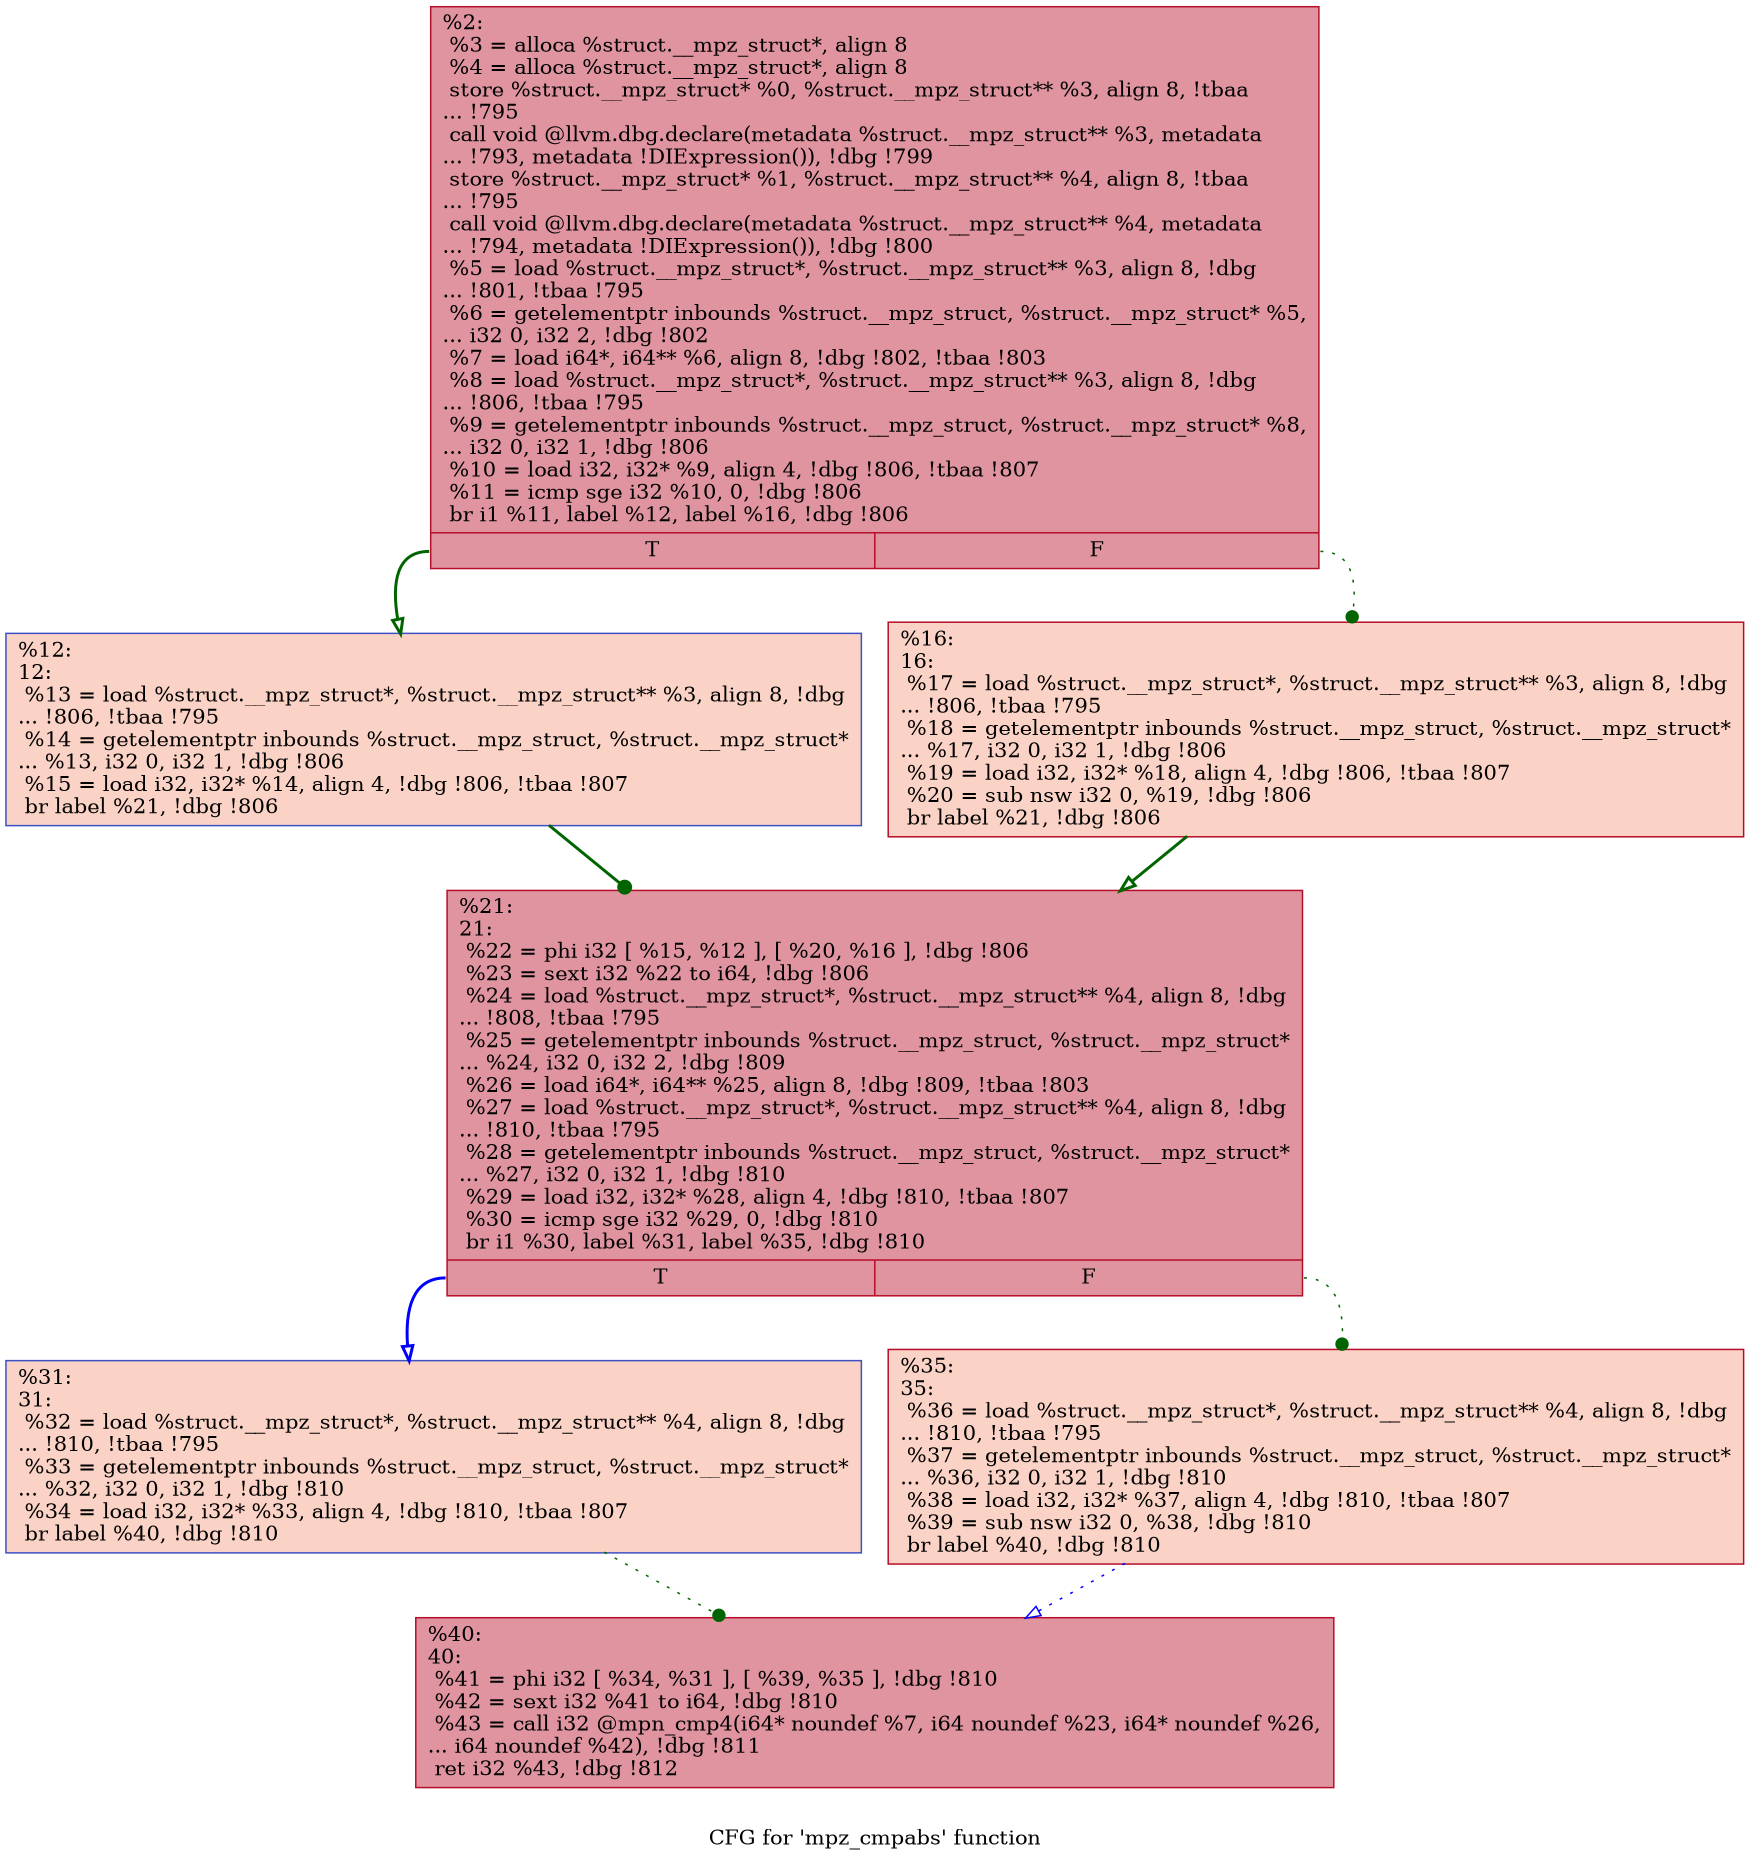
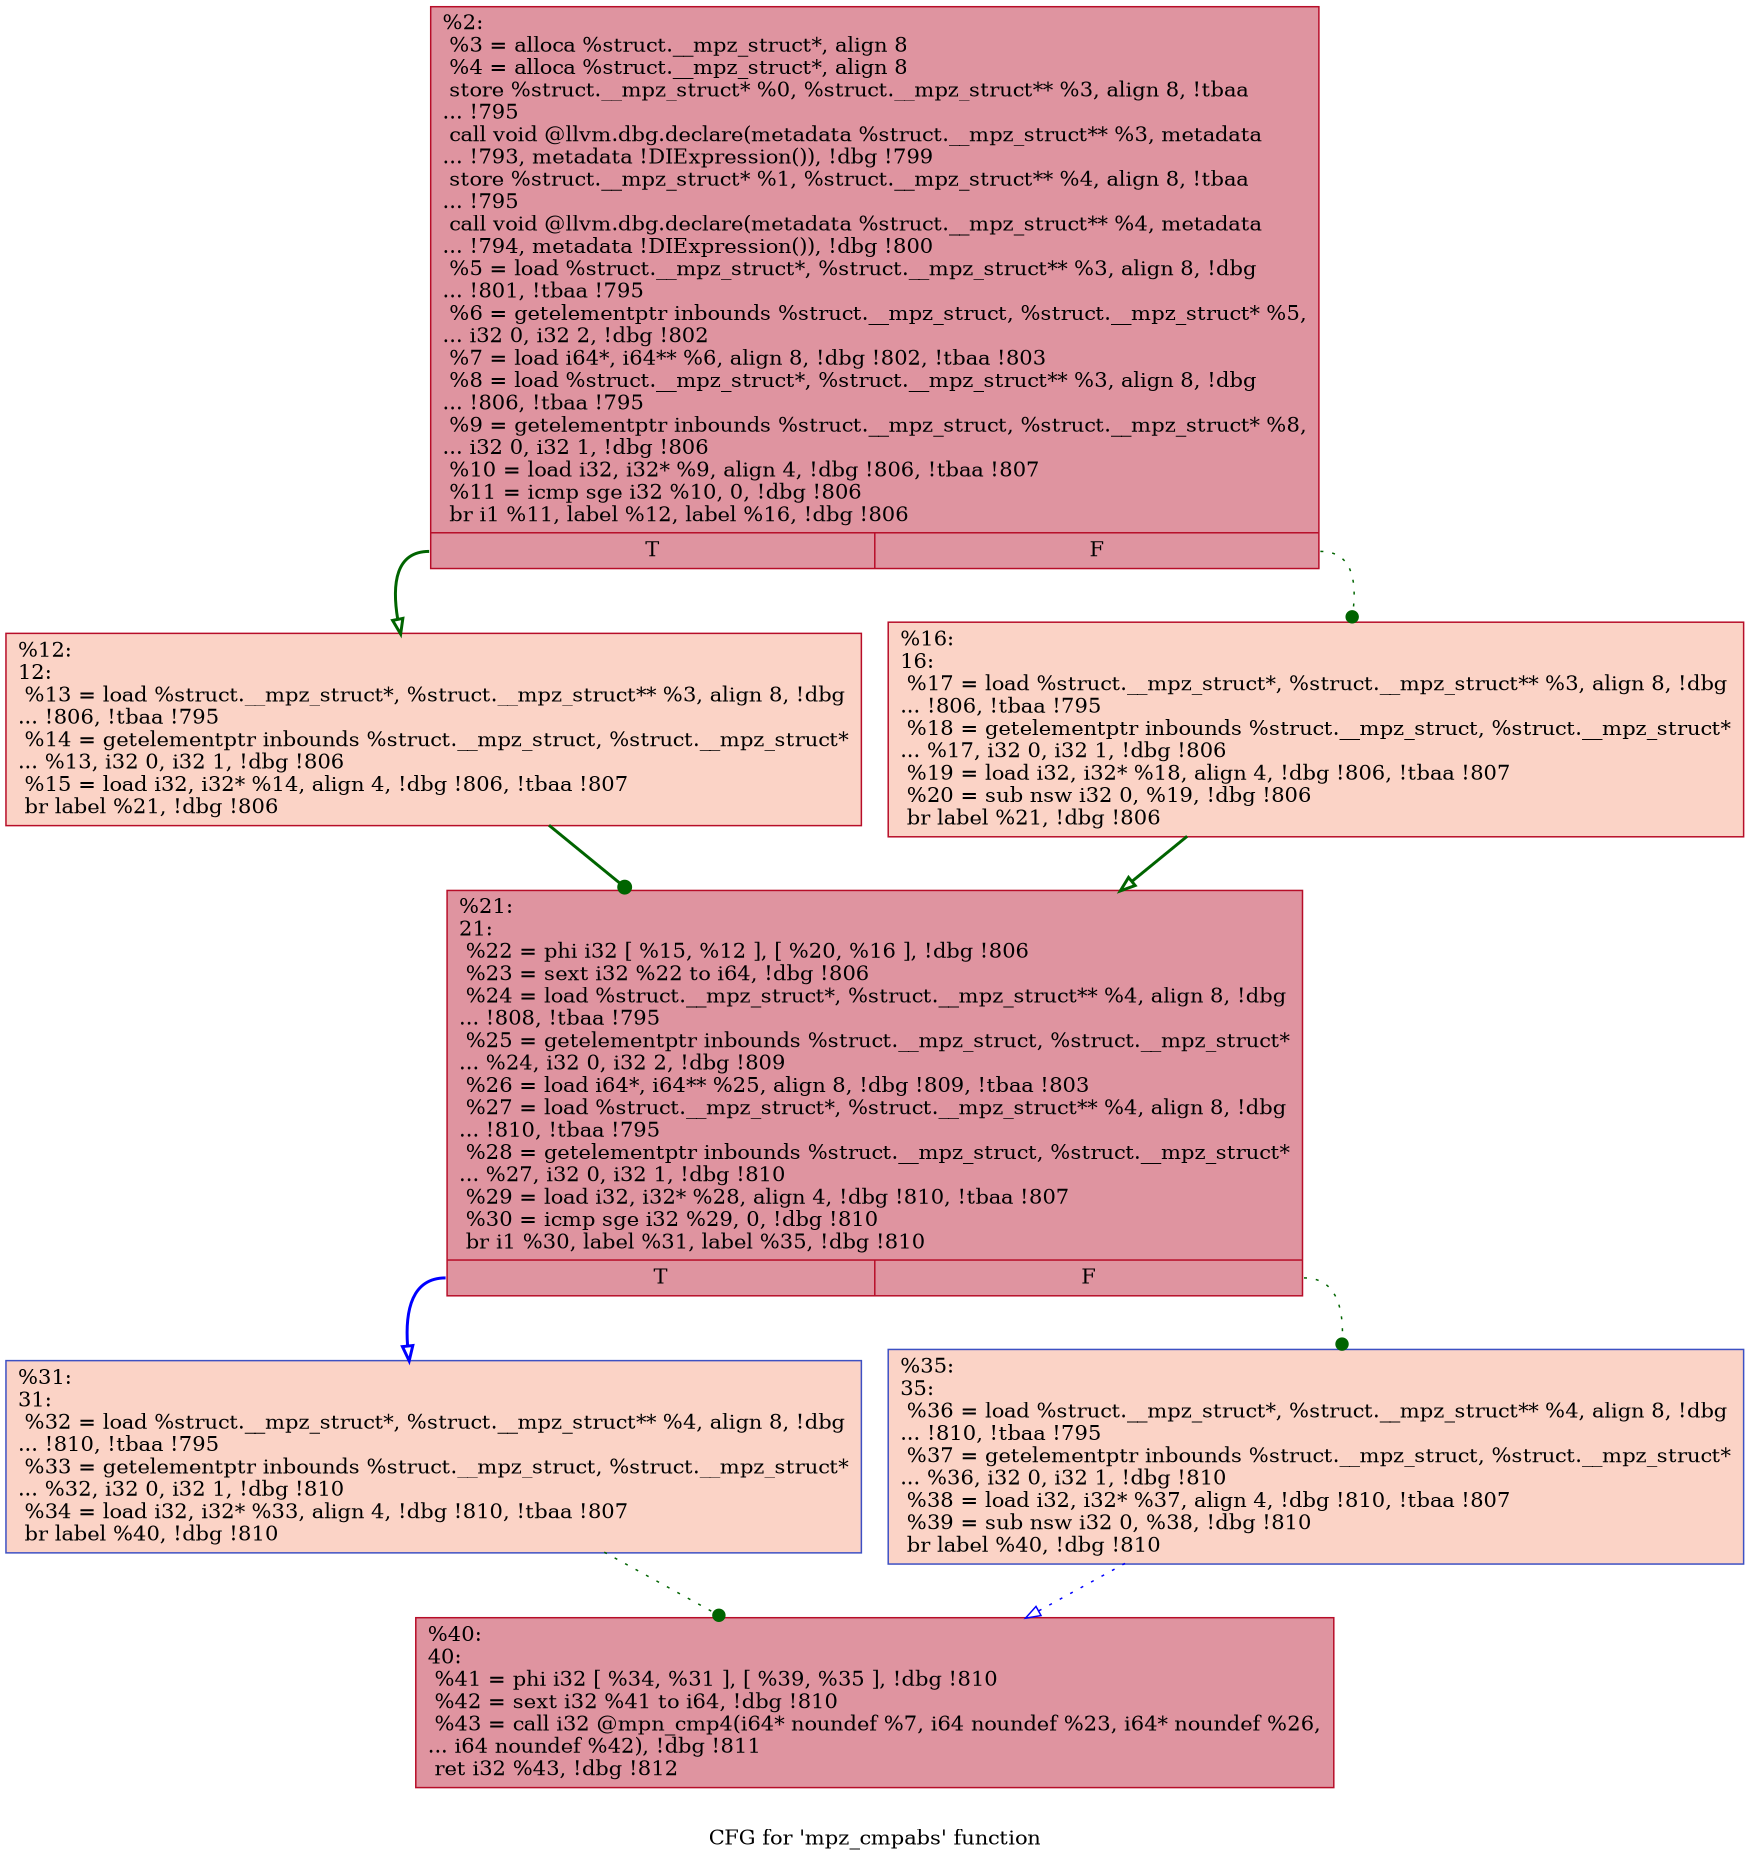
(434, 729) -> (434, 729)
(1316, 1457) -> (1316, 1457)
